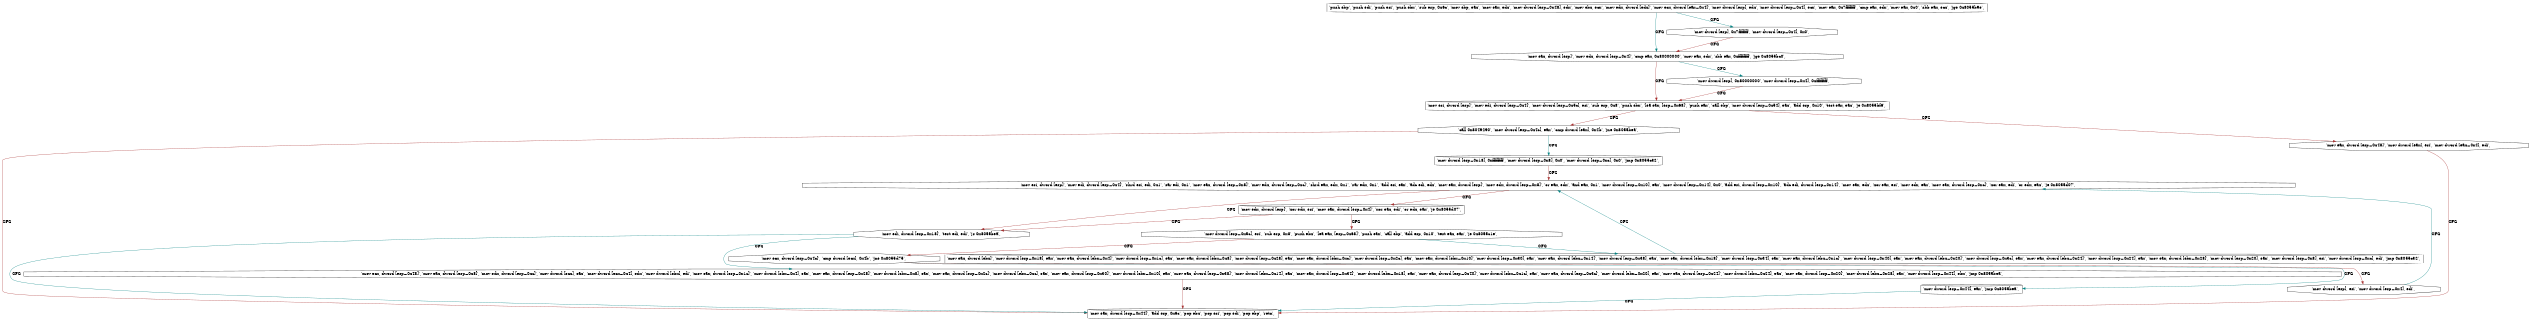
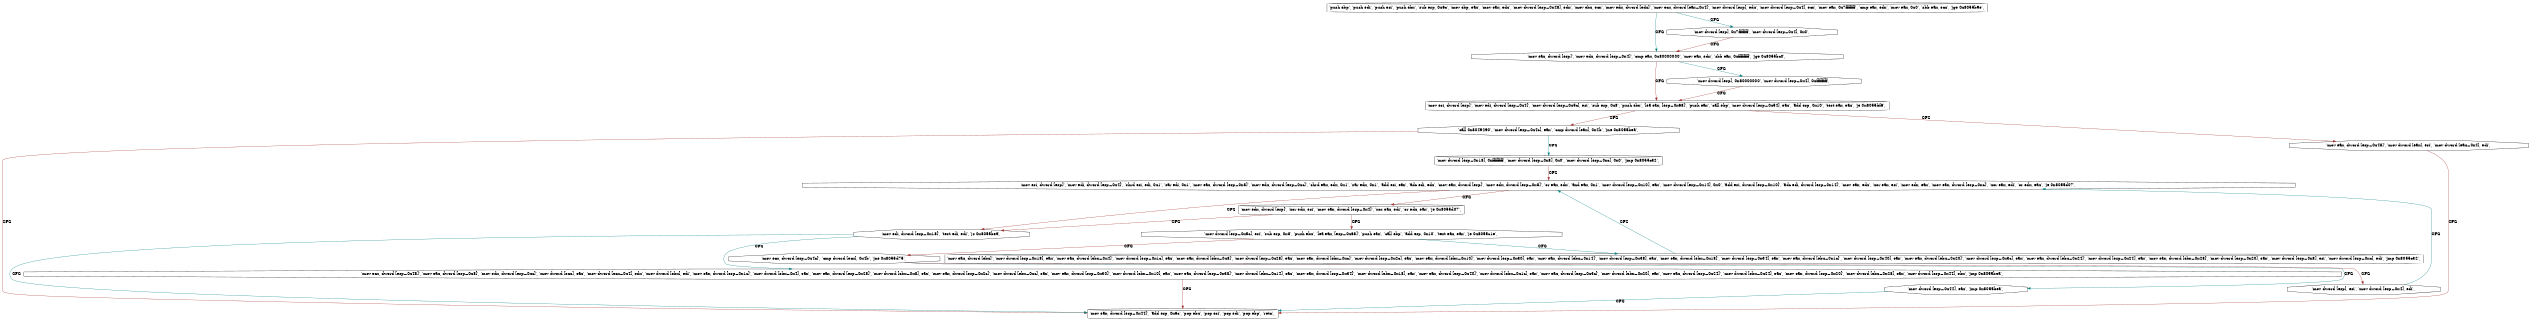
(1972, 289) -> (1956, 289)
